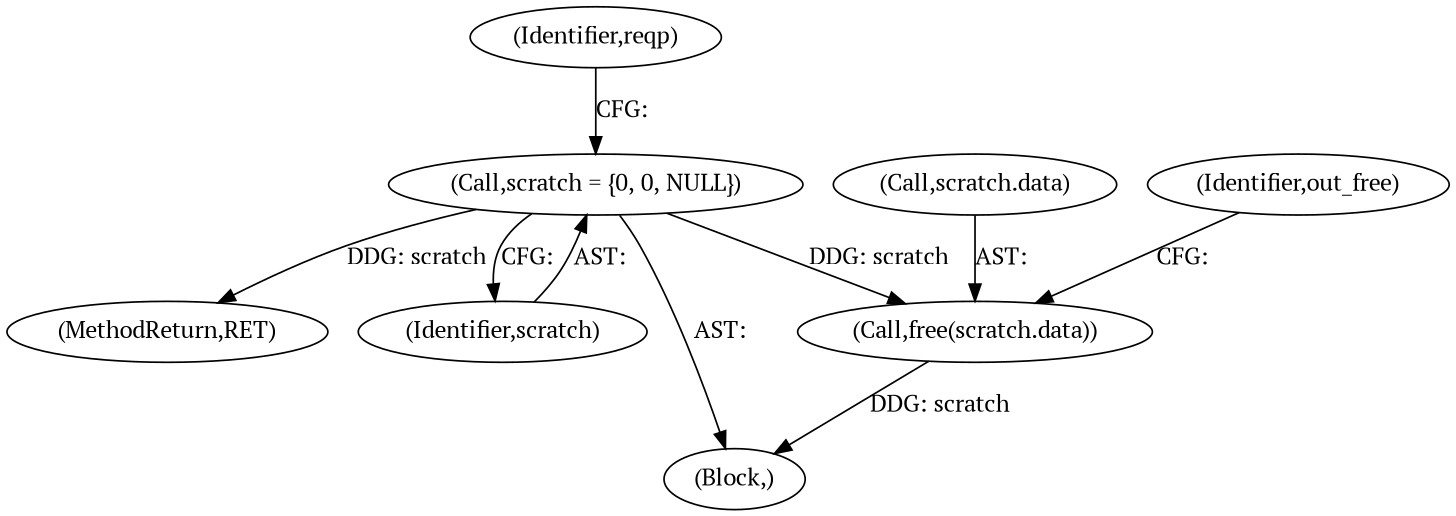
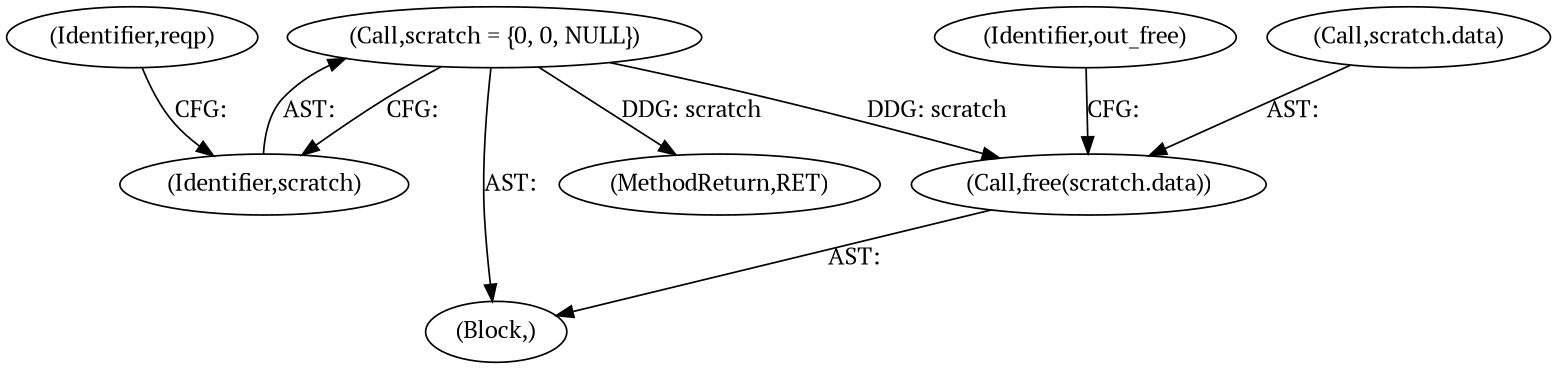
(596, 102) -> (165, 111)
(940, 405) -> (858, 258)
